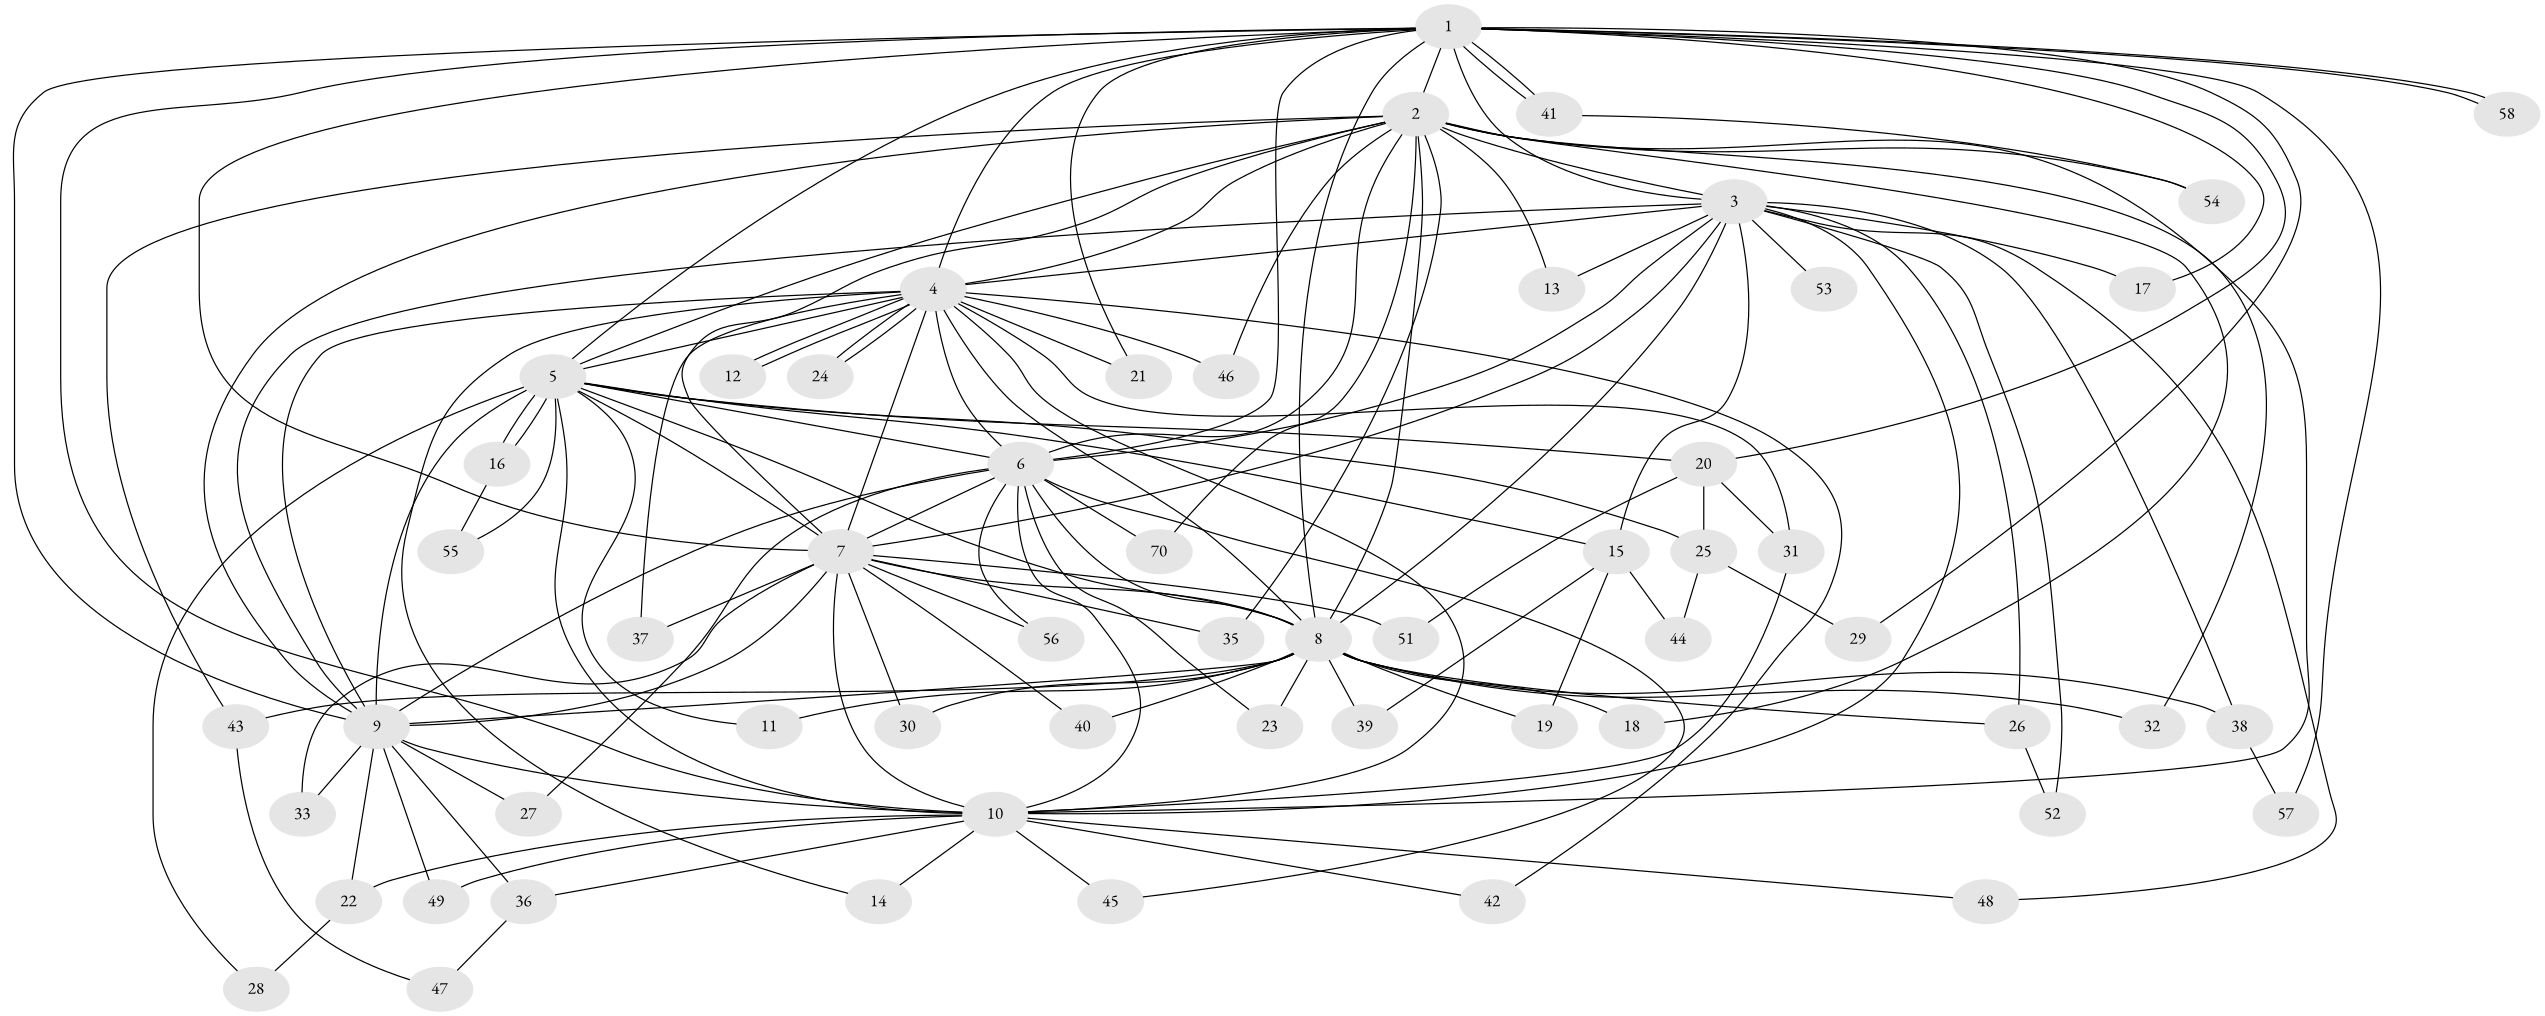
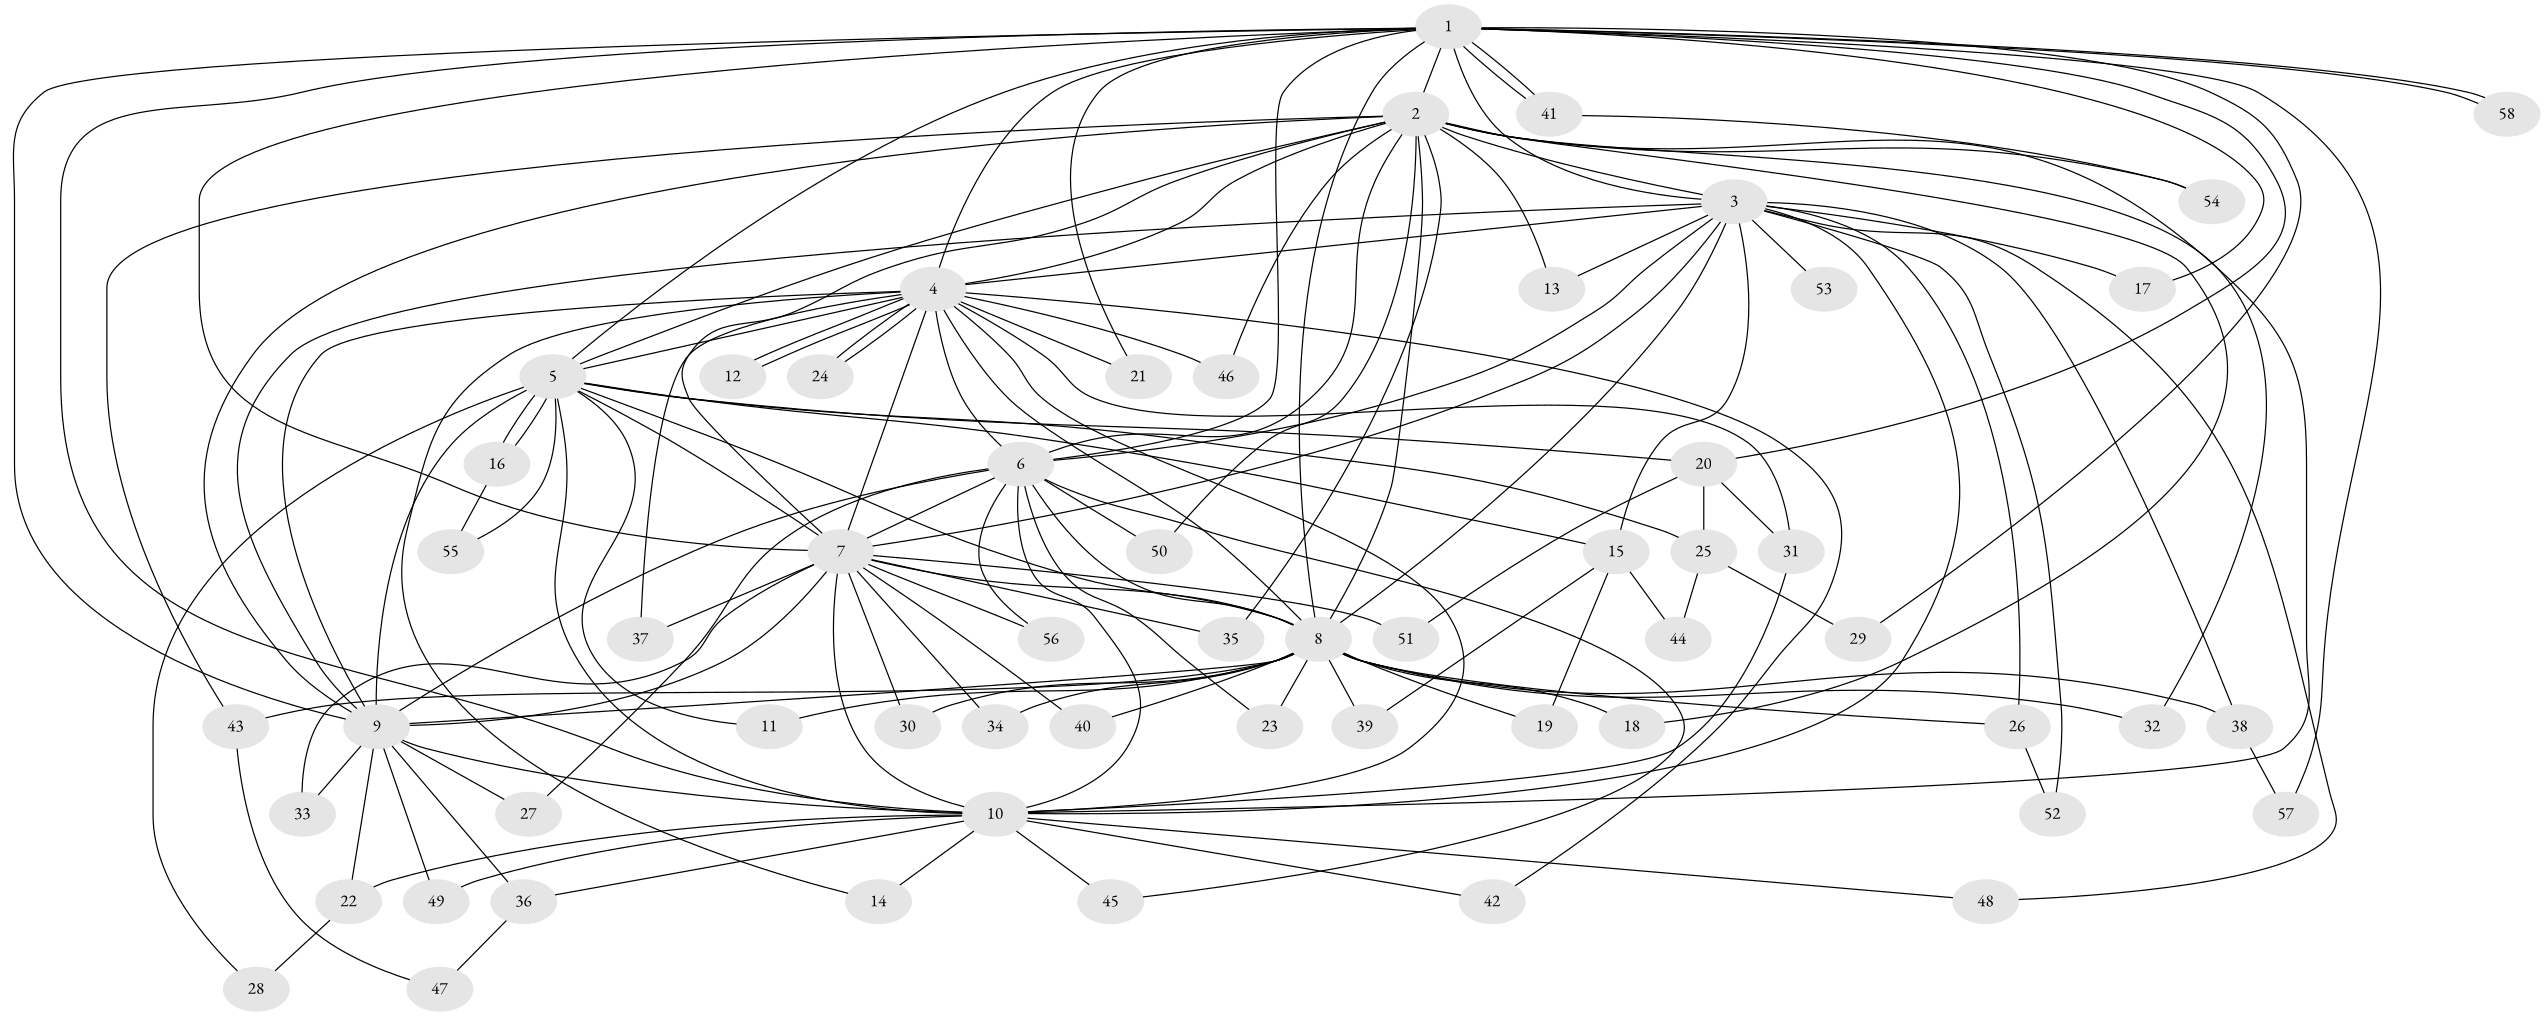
(787, 420) -> none
(1159, 552) -> (1159, 552)
none -> (995, 727)
